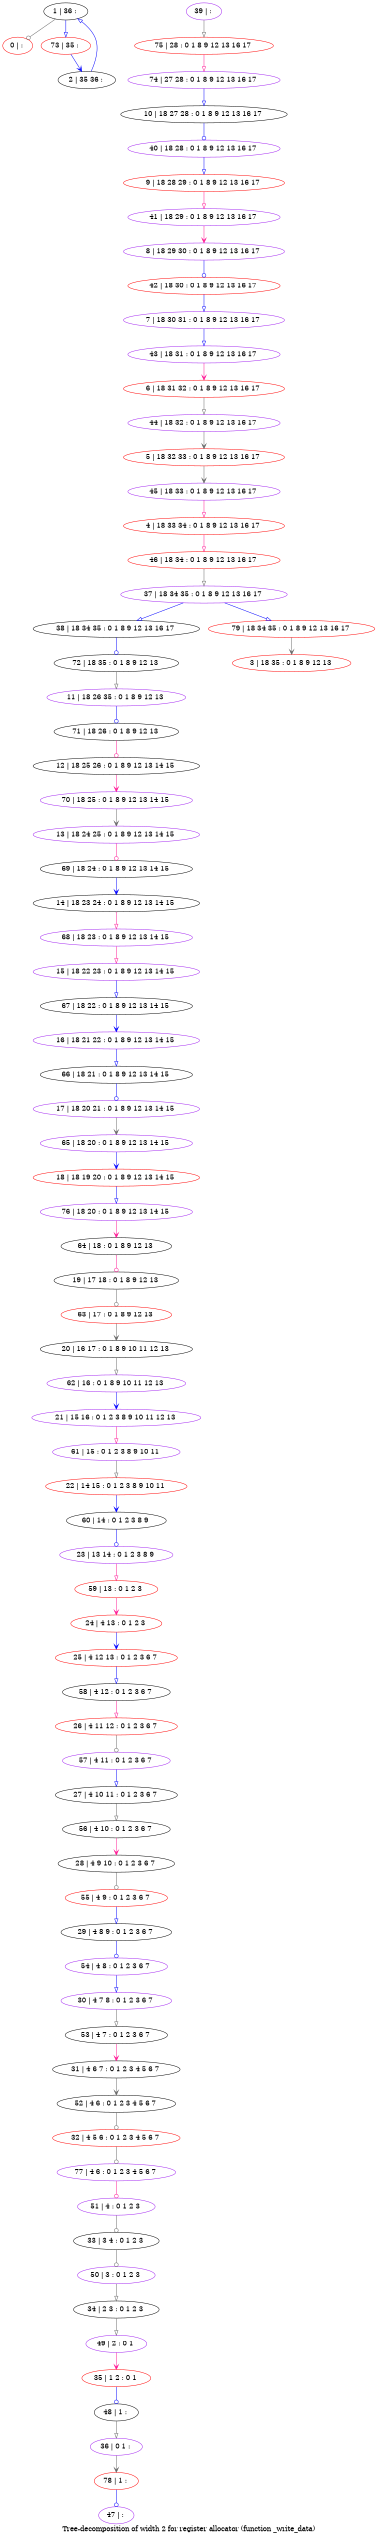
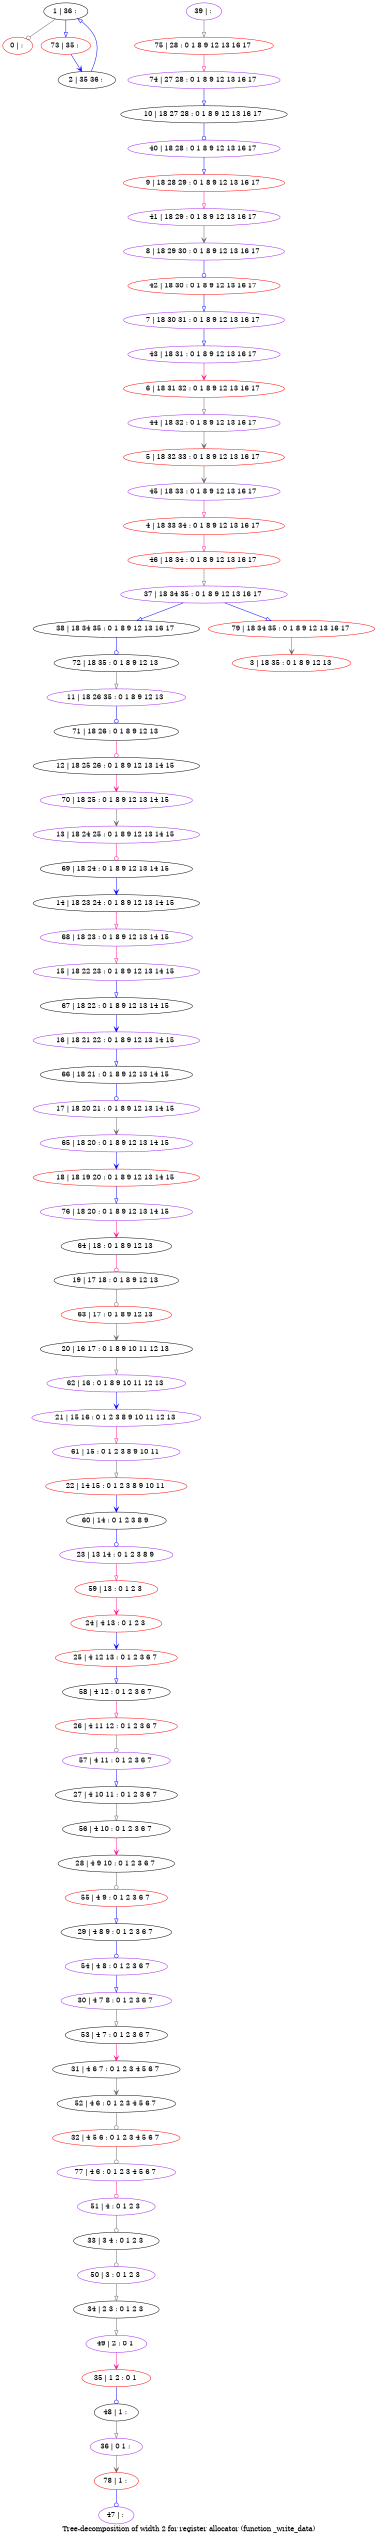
(204, 232) -> (204, 232)
